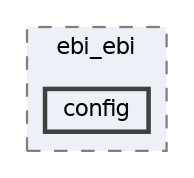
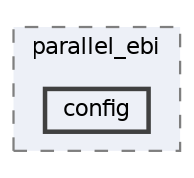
(97, 48) -> (97, 48)
